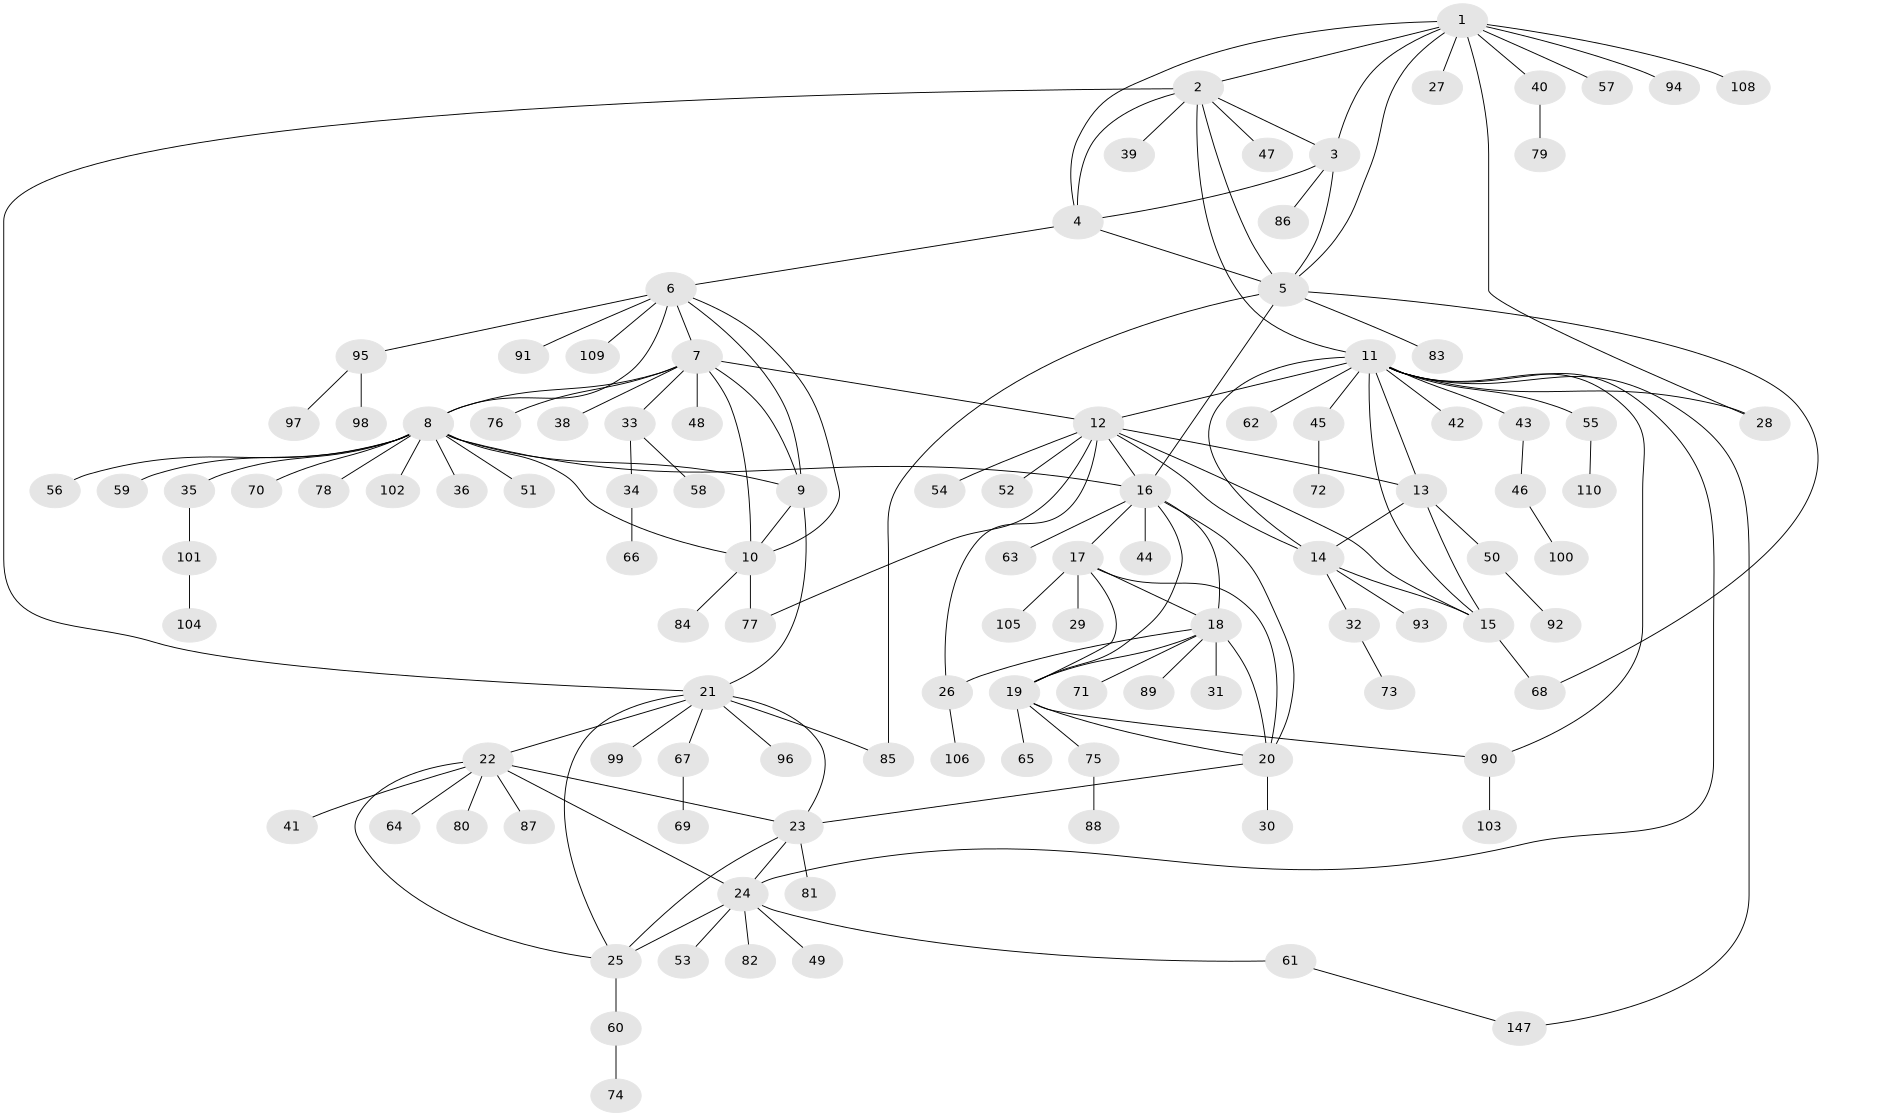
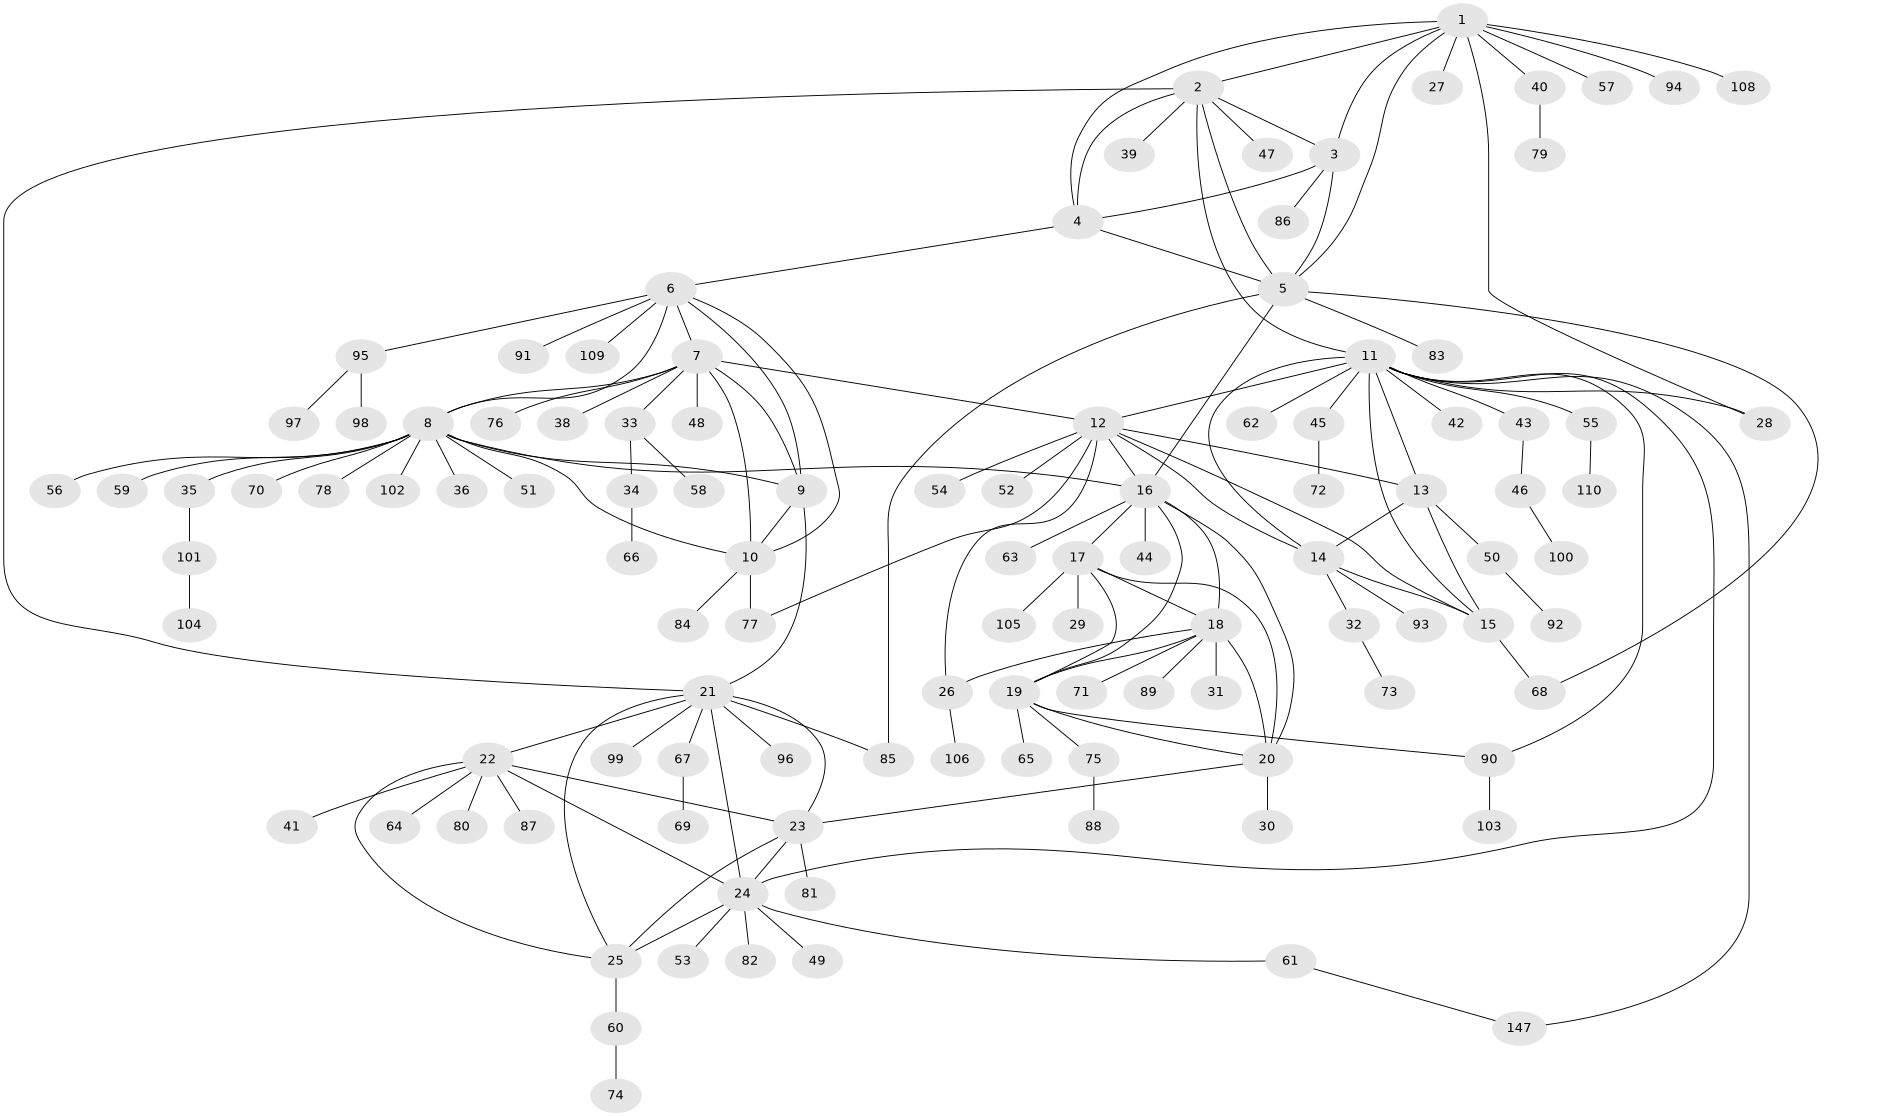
none -> (726, 793)
